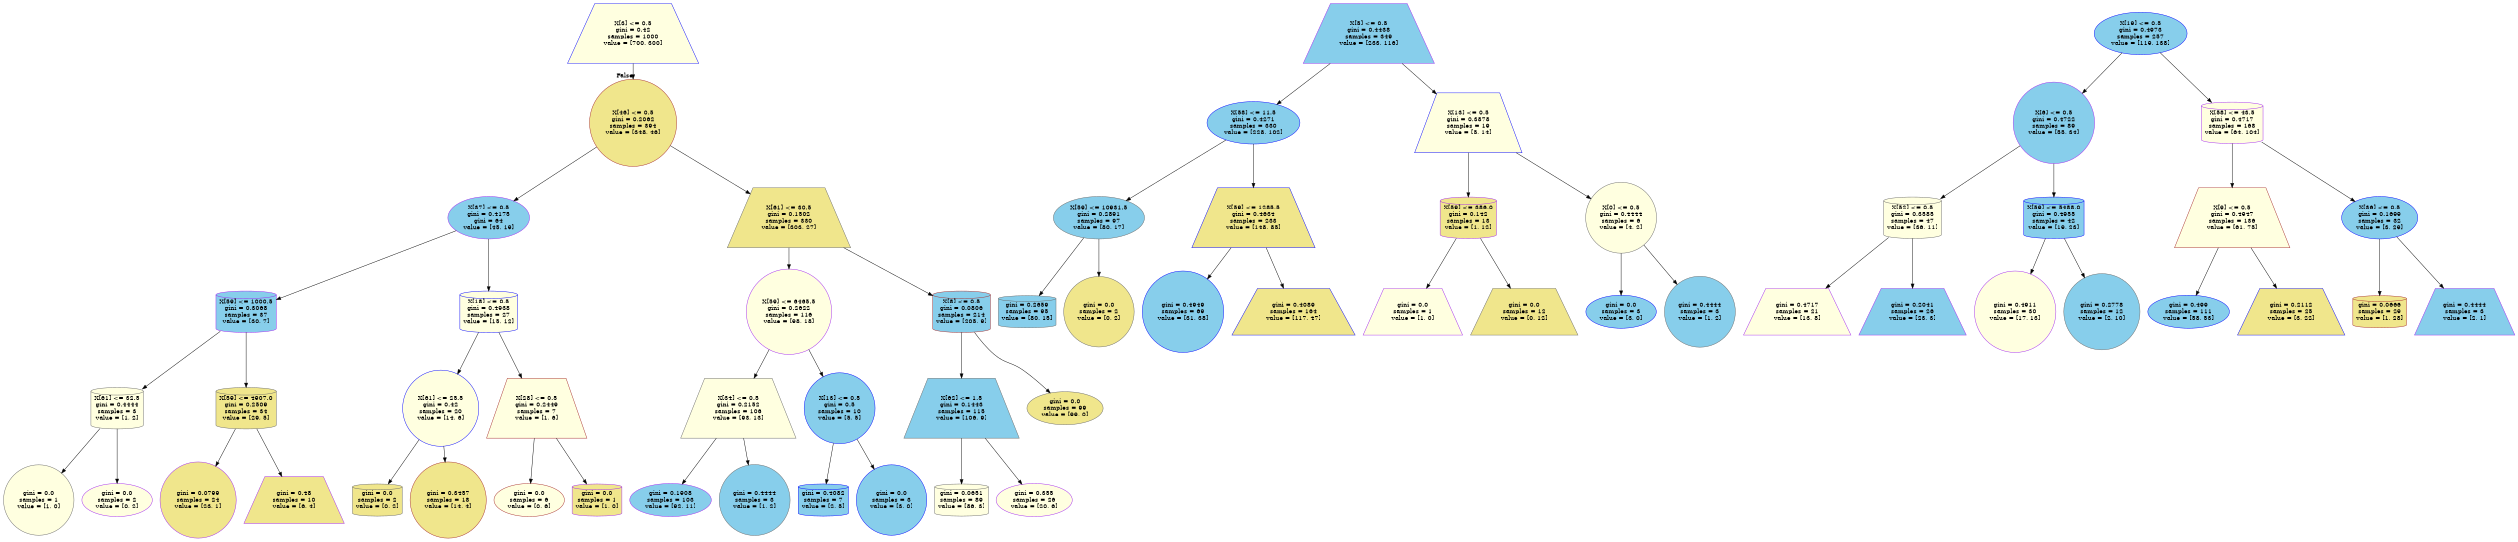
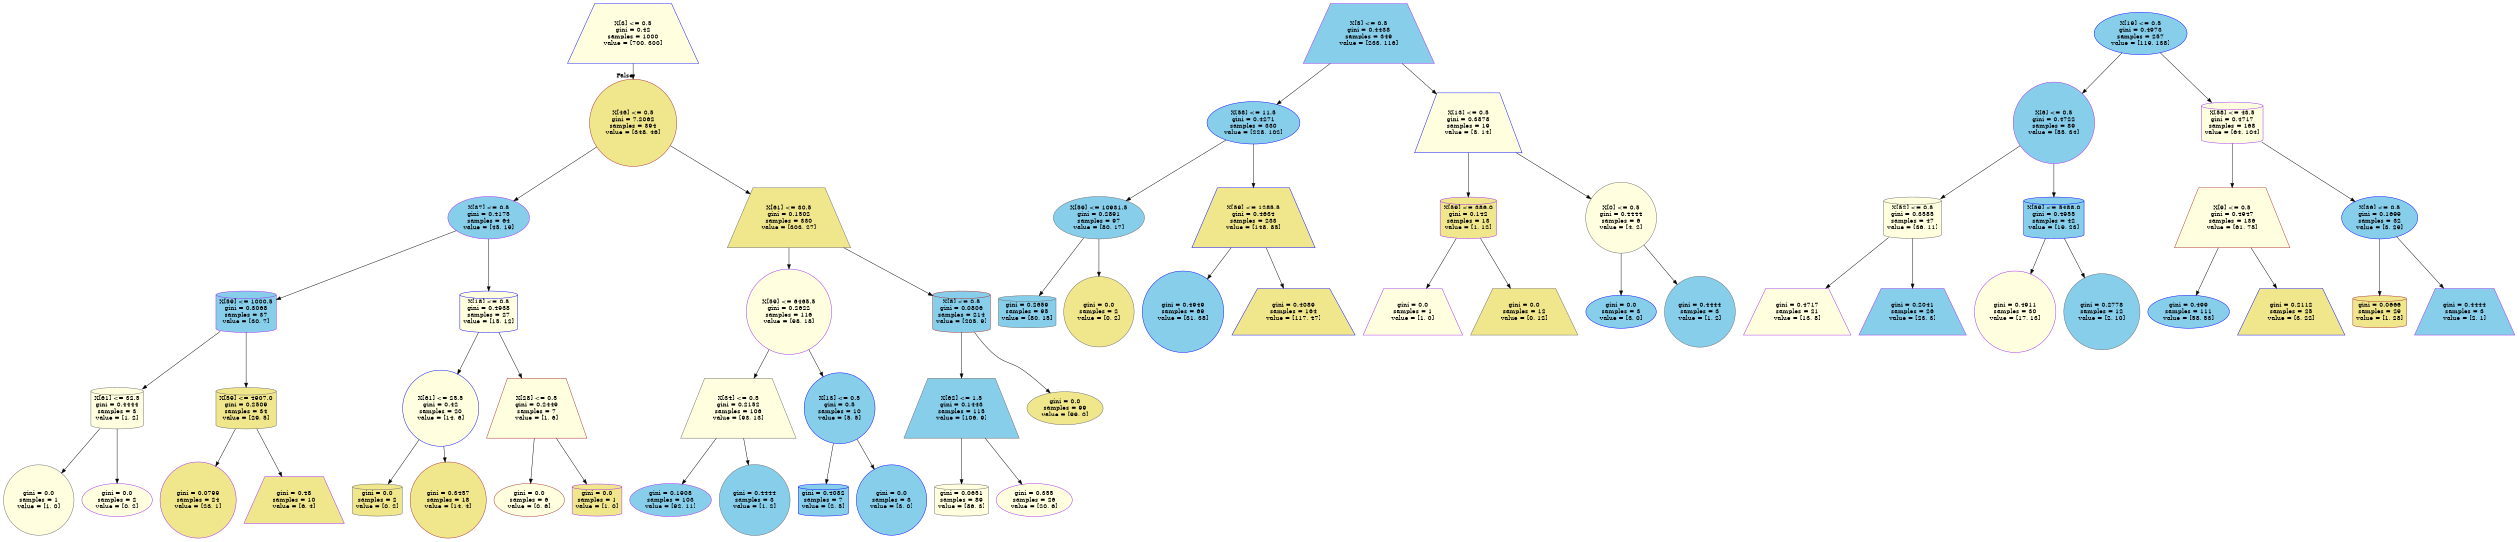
(633, 123) -> (633, 123)
(489, 218) -> (489, 218)
